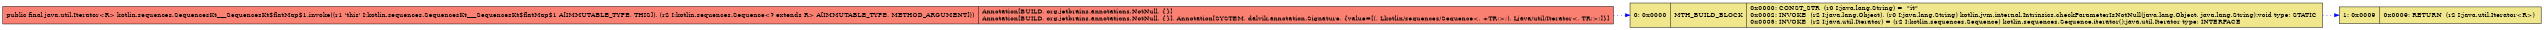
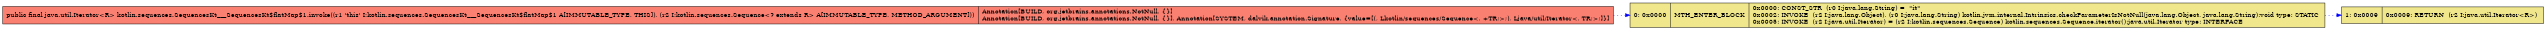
(1709, 15) -> (1710, 15)
